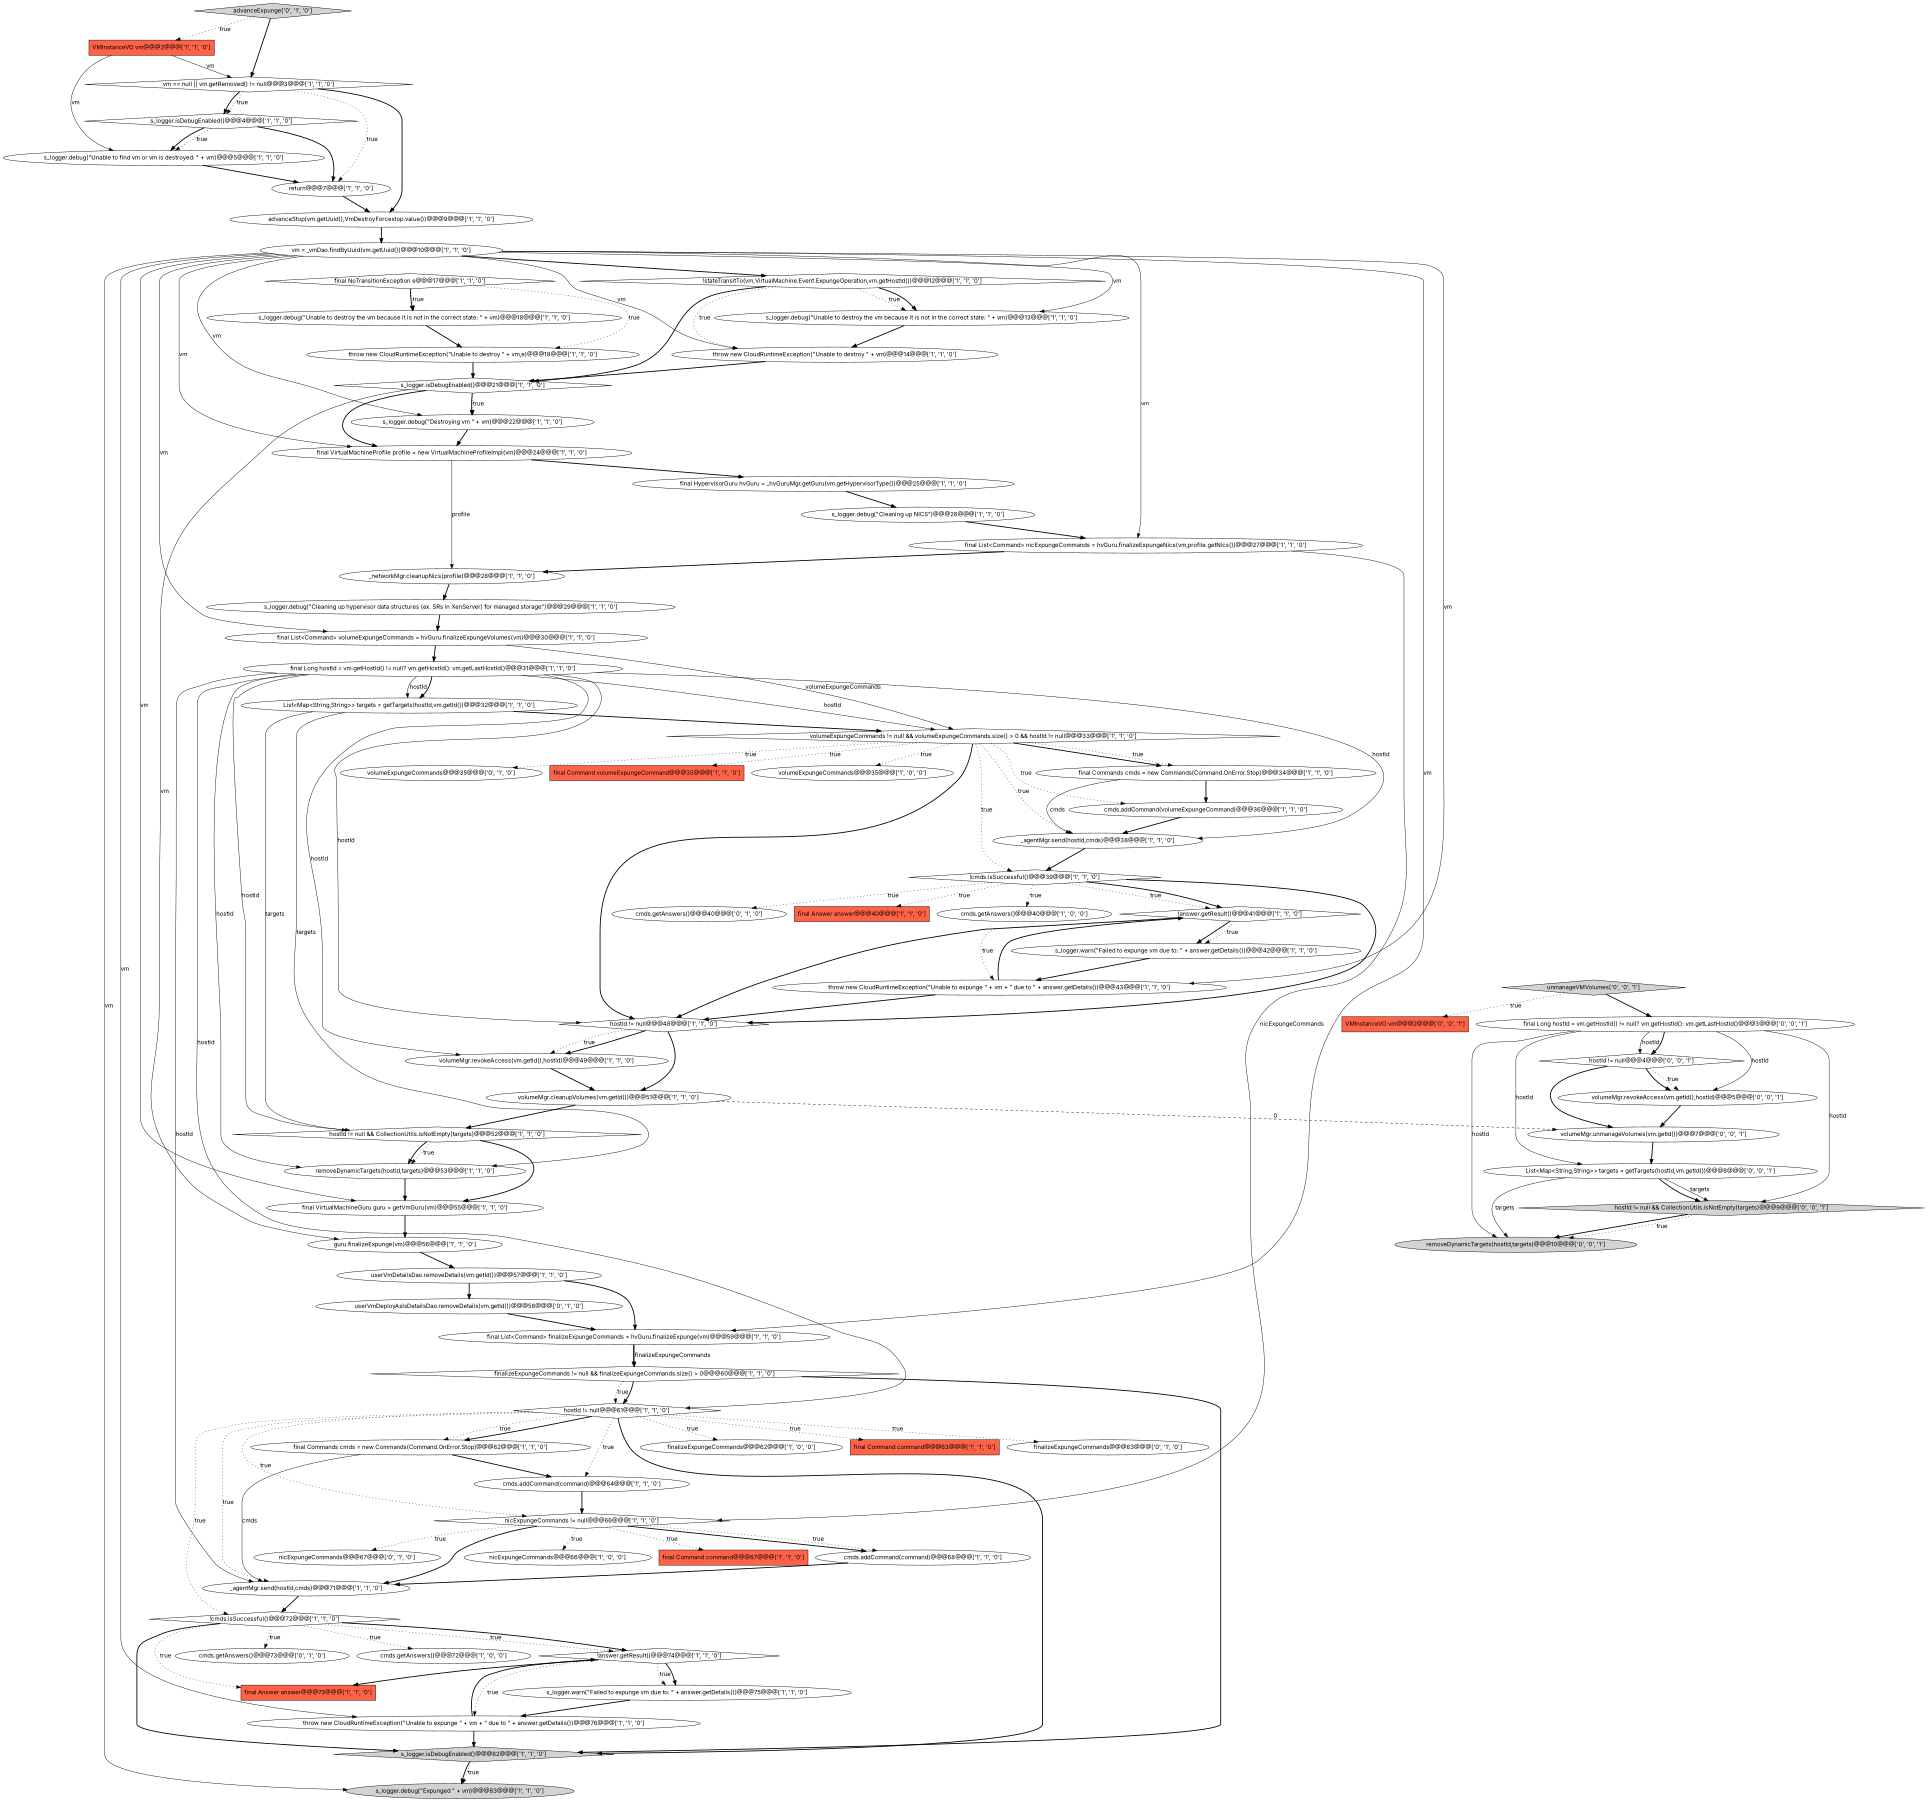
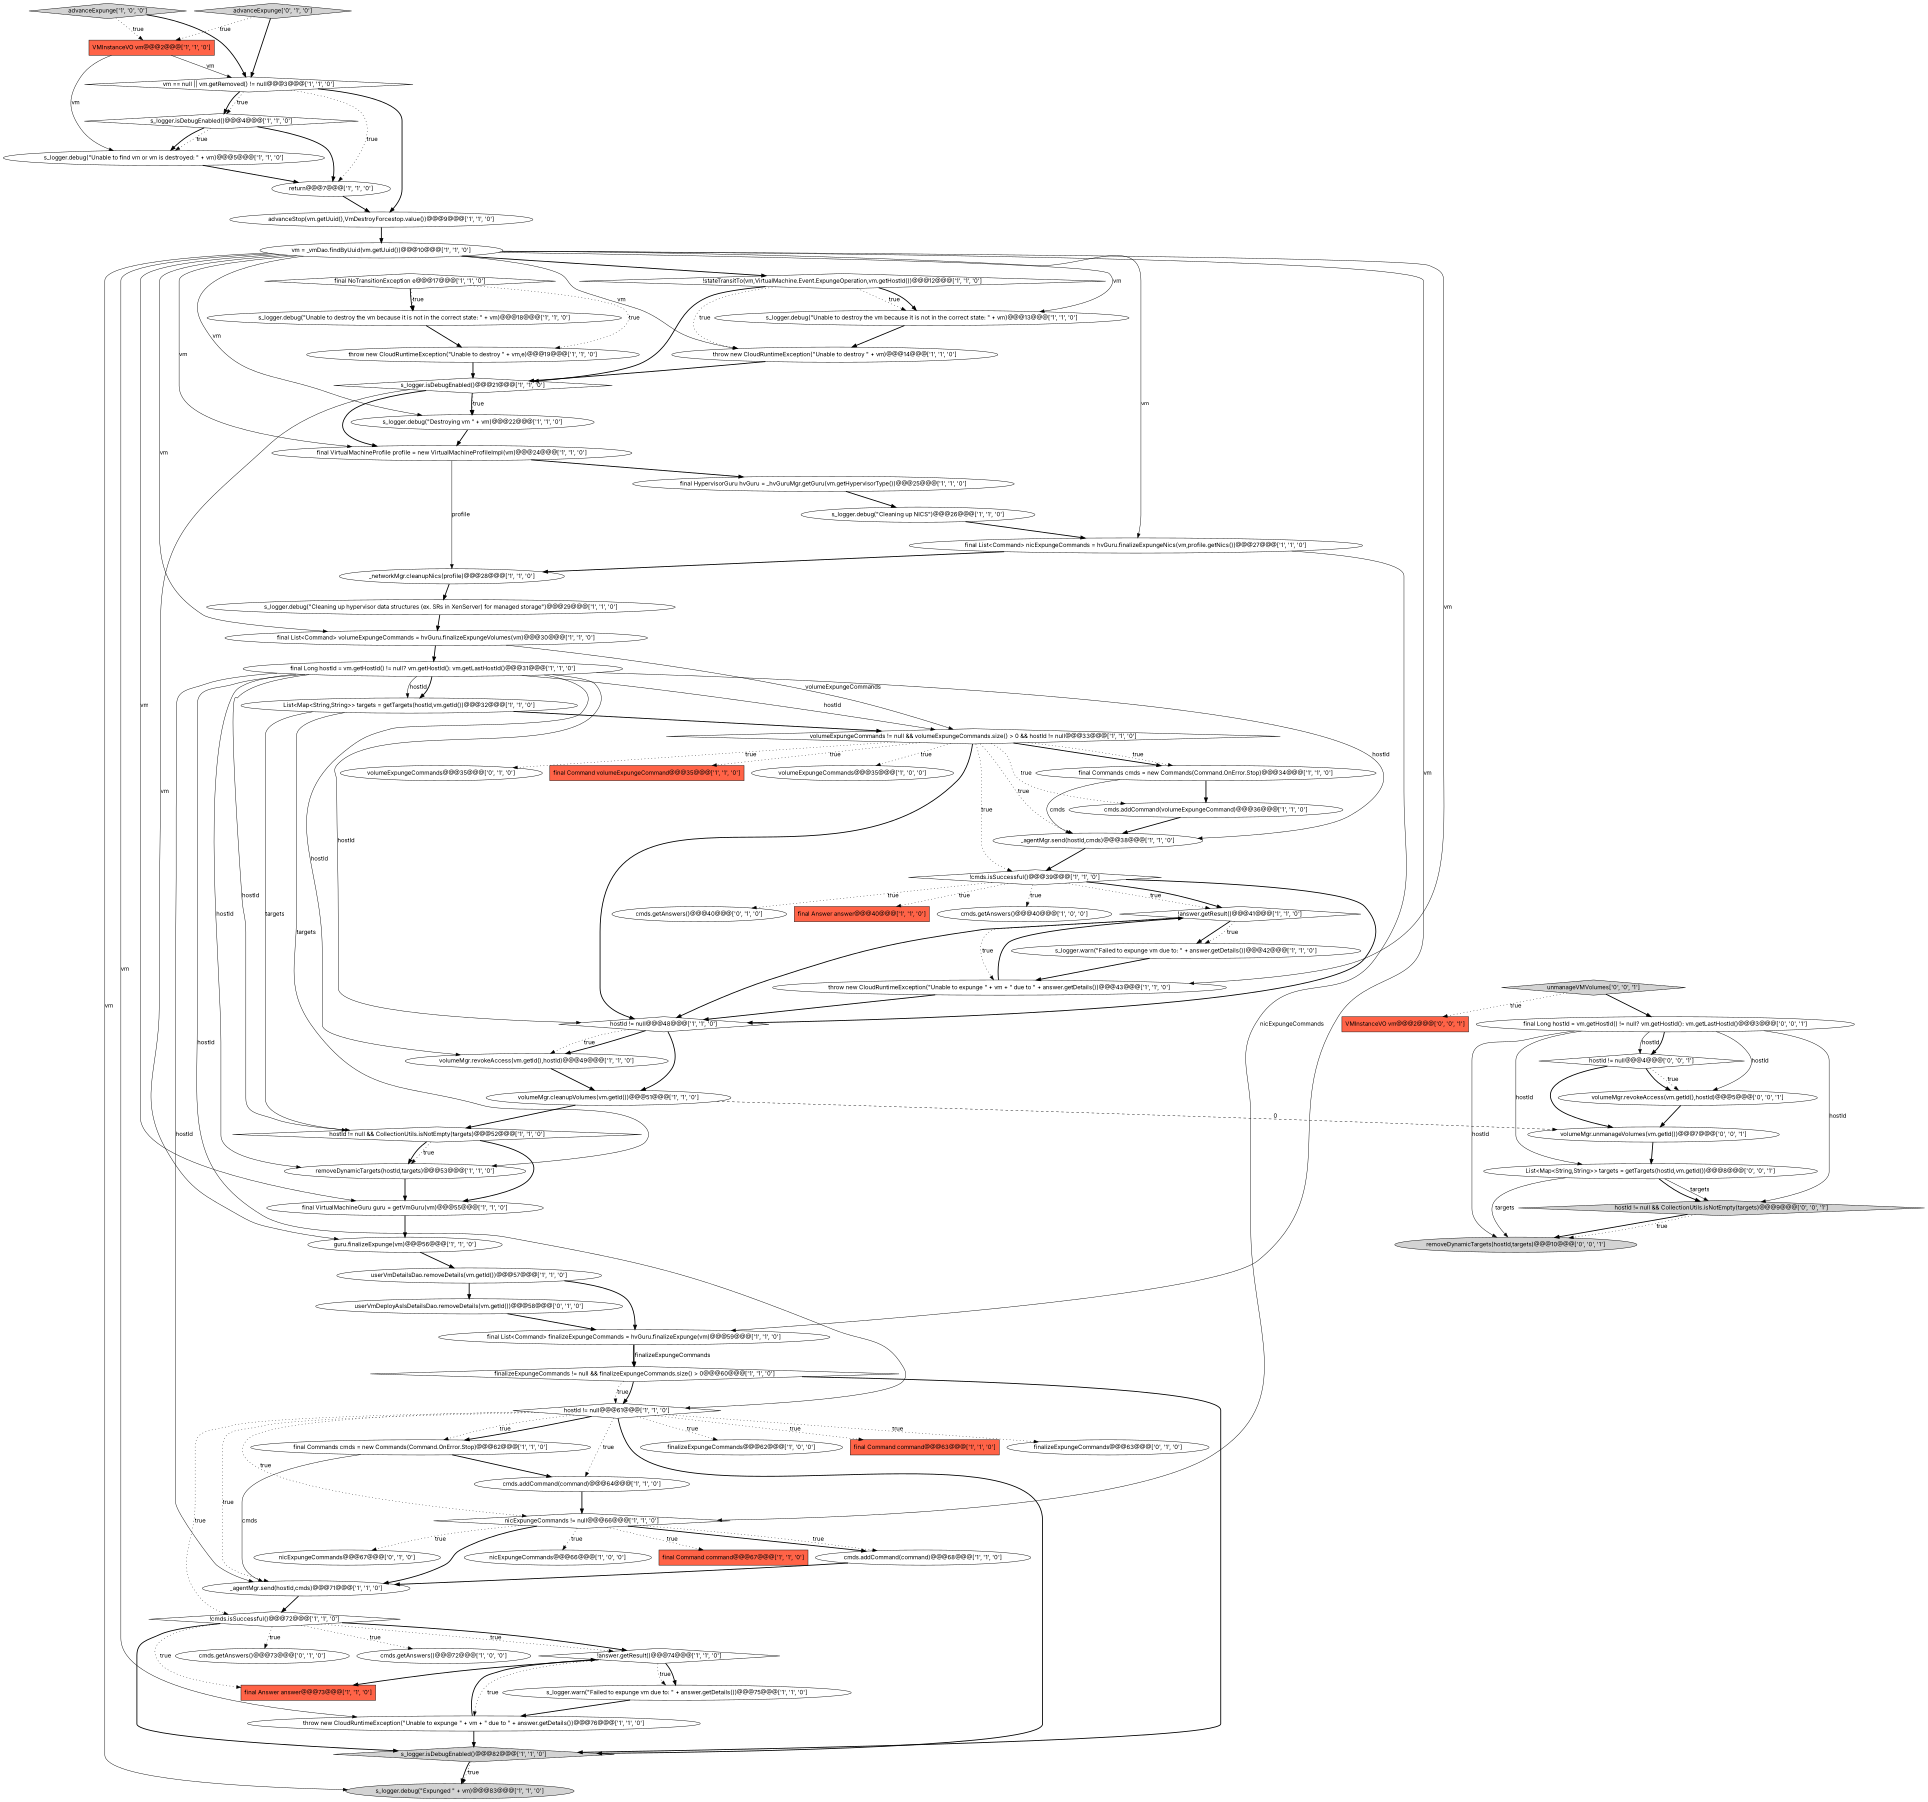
none -> (108, 11)
